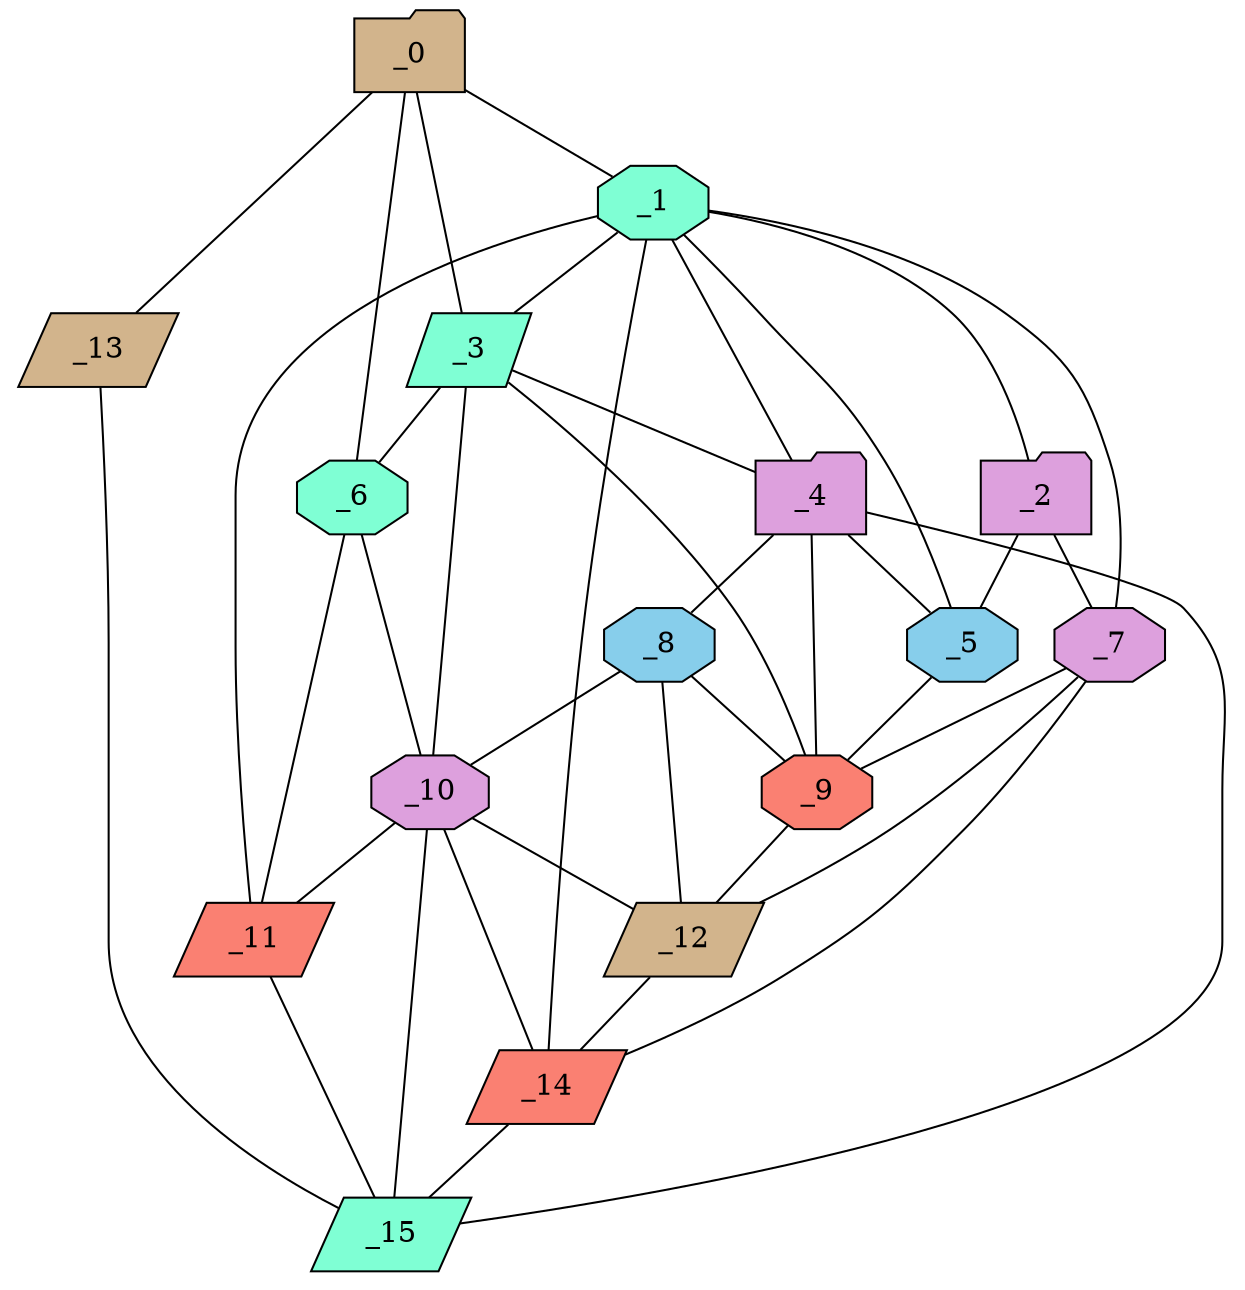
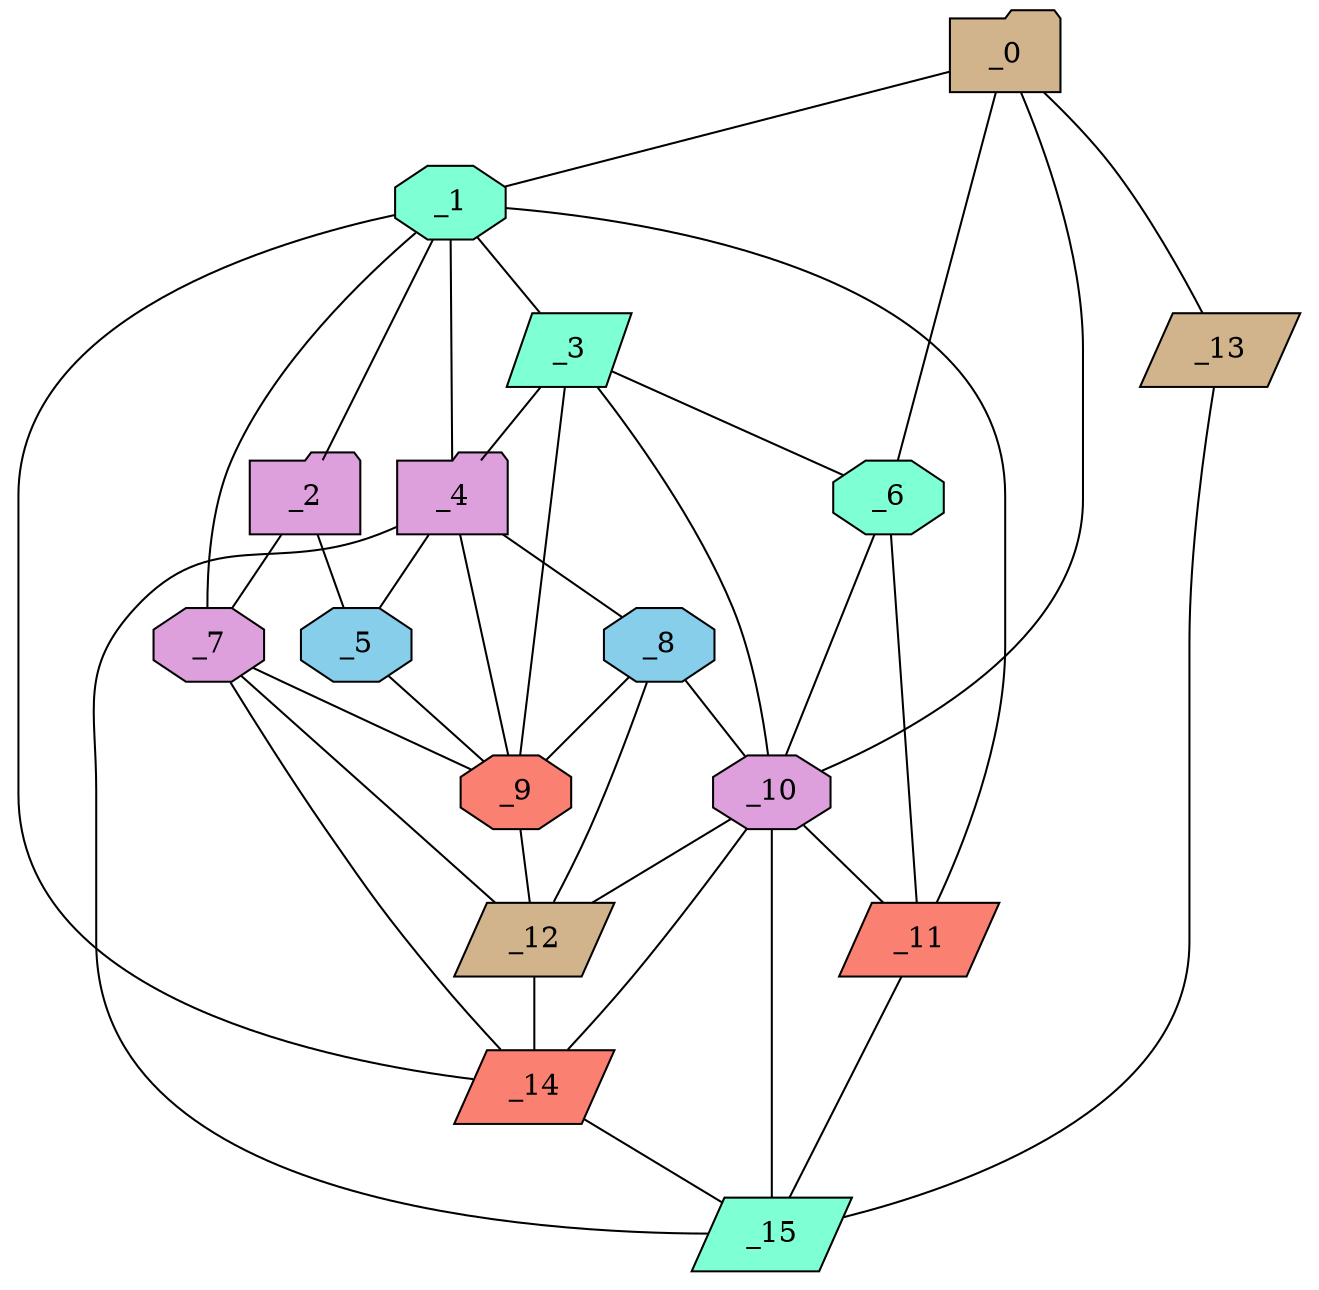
(439, 203) -> (1083, 490)
(844, 403) -> none
